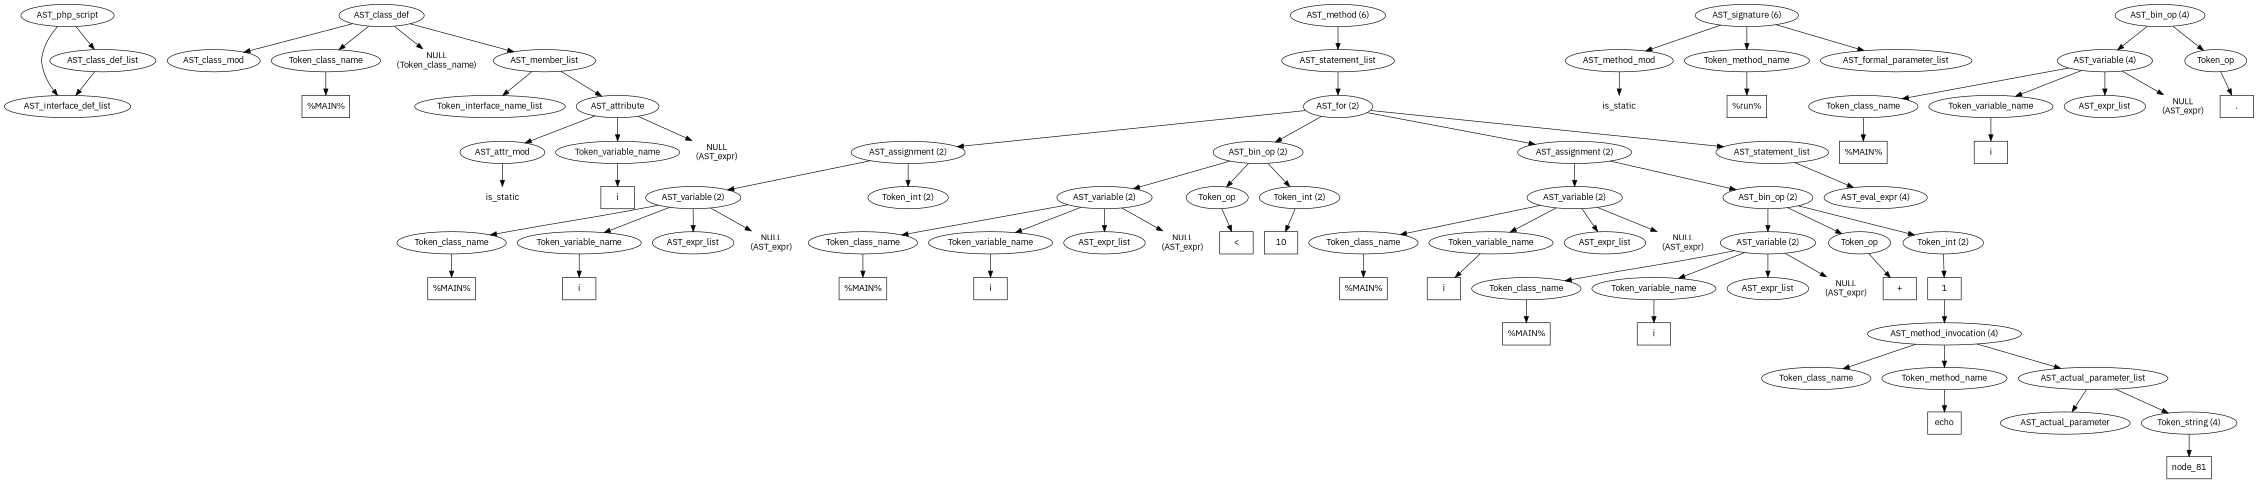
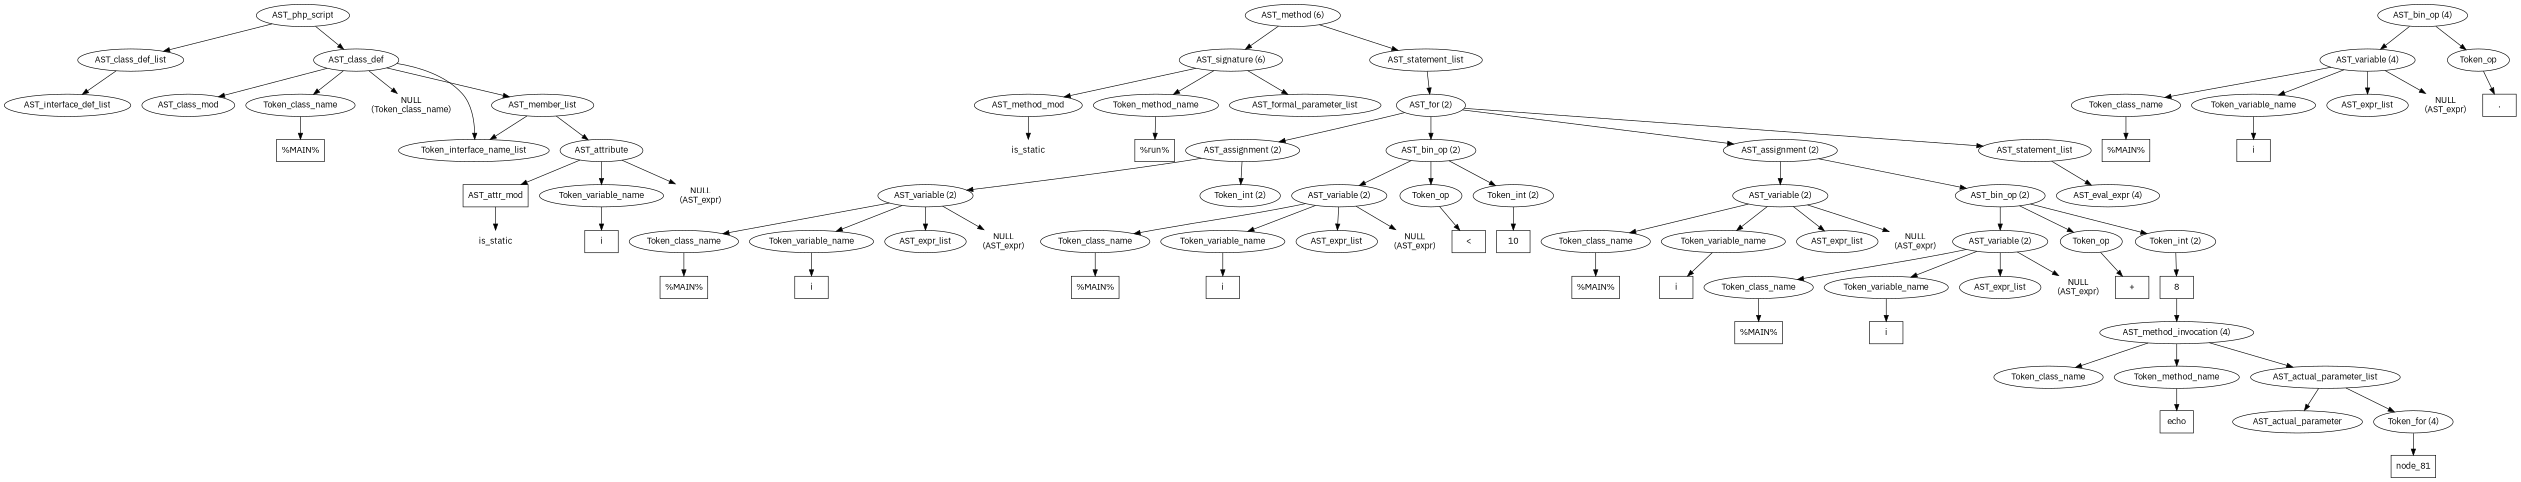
none -> (1264, 36)
(42, 58) -> (327, 36)
none -> (457, 89)
(502, 152) -> (496, 196)
(1944, 289) -> (2177, 287)
(2189, 423) -> (2413, 422)
